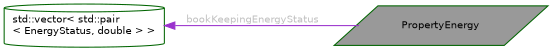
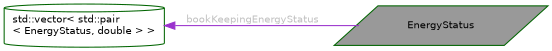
(441, 26) -> (441, 26)
